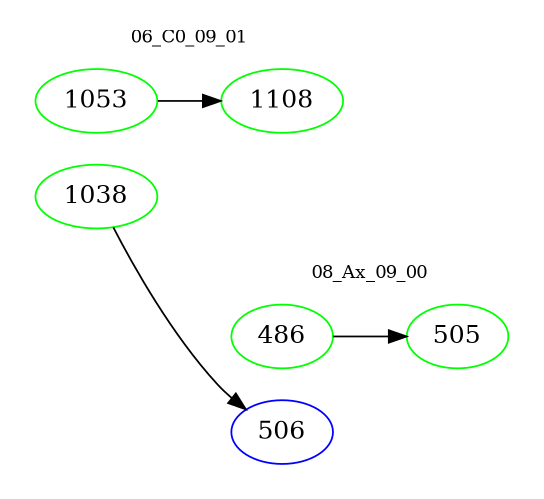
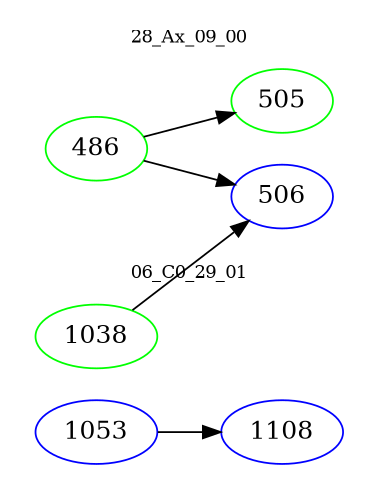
(189, 38) -> (189, 274)
(96, 101) -> (96, 432)
(282, 101) -> (282, 432)
none -> (180, 170)
(370, 274) -> (189, 38)
